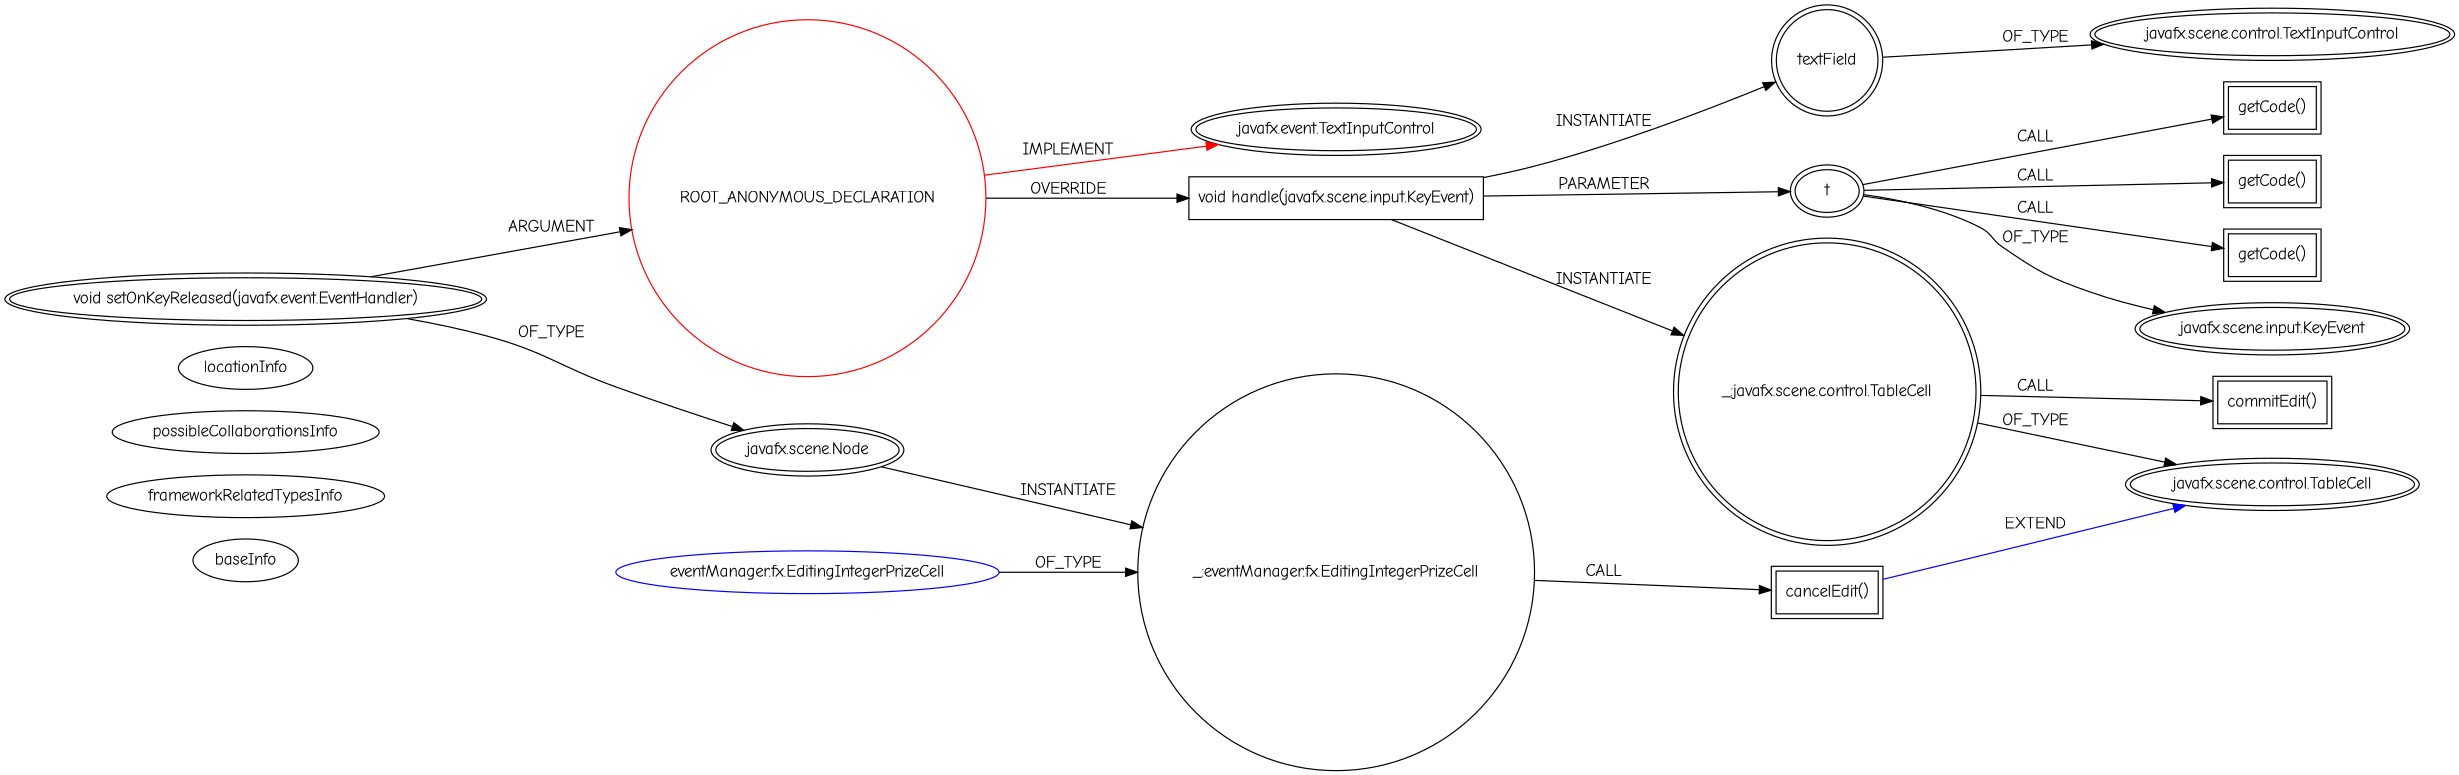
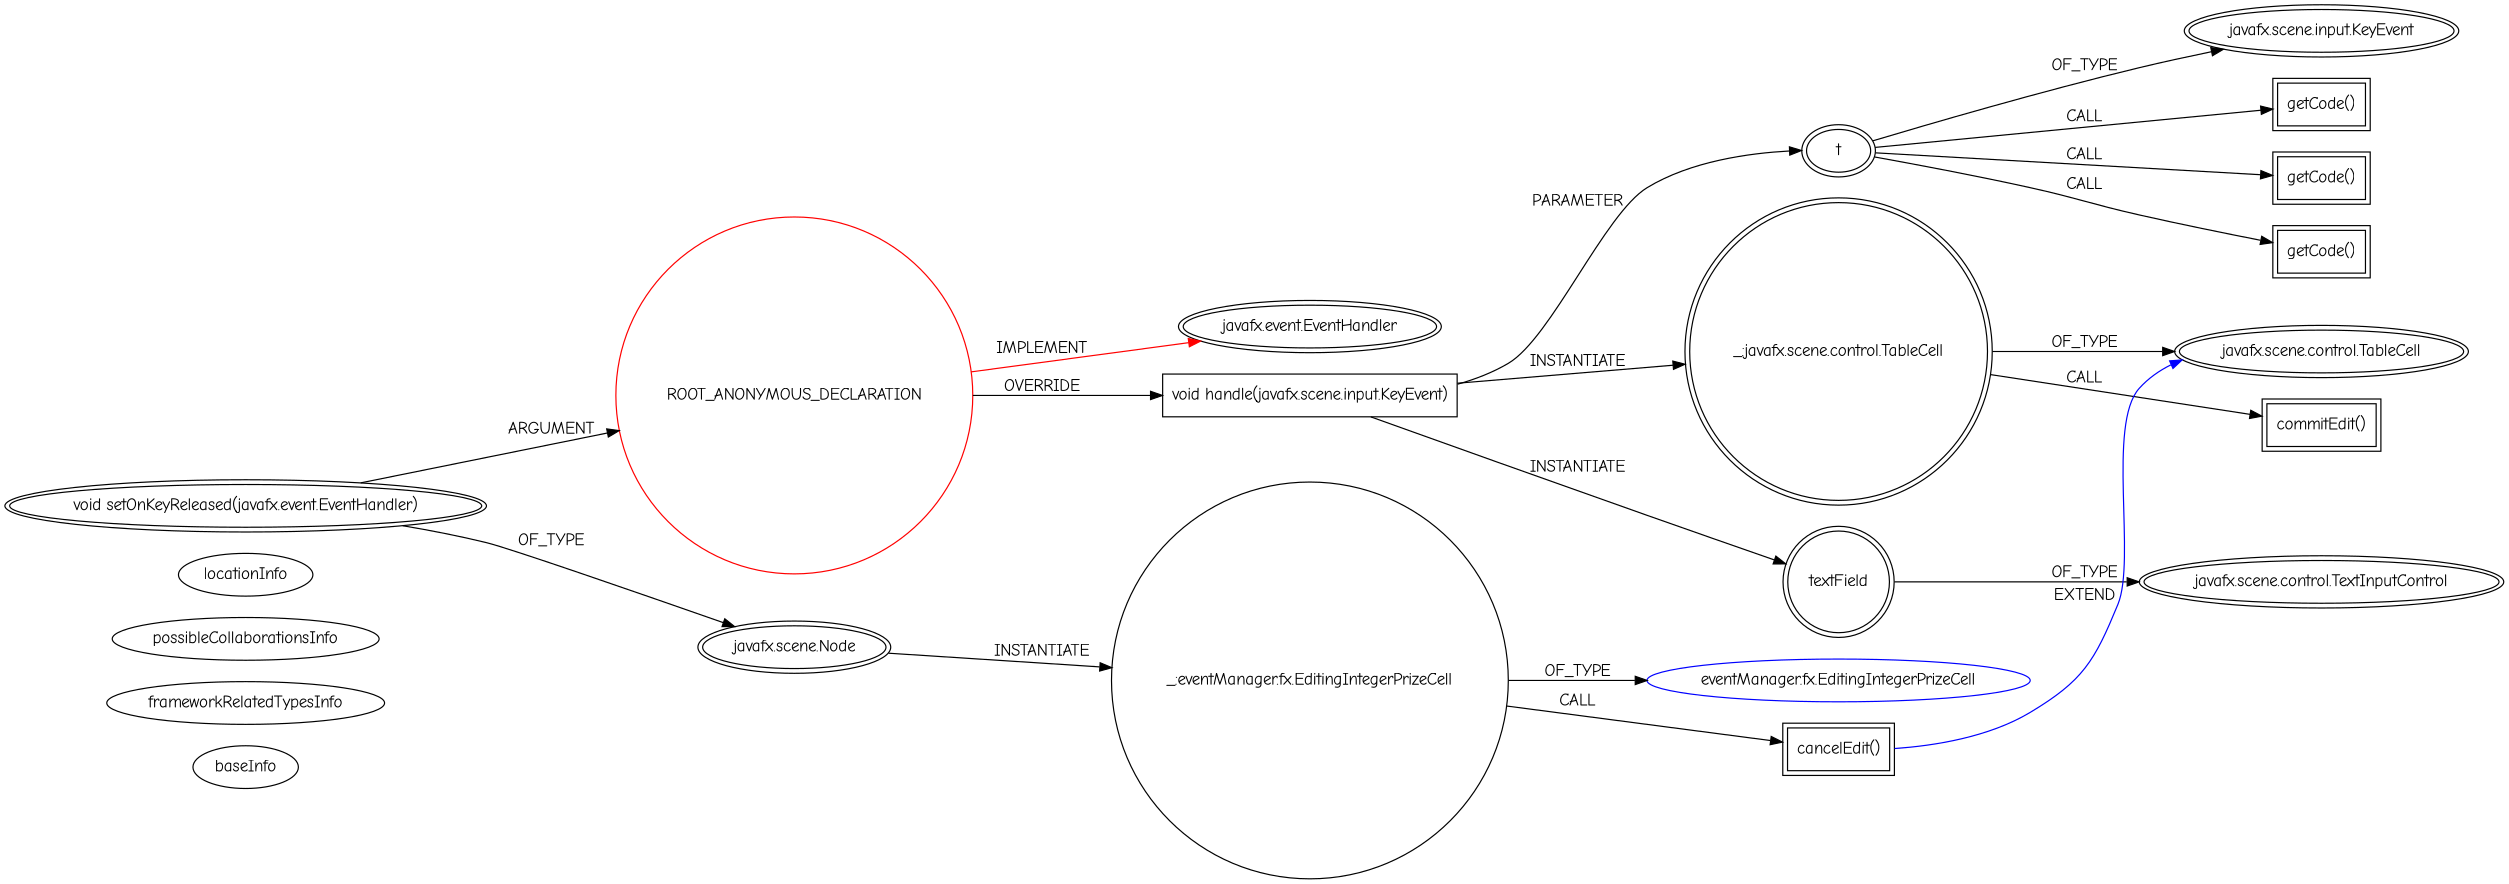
(1336, 129) -> (1310, 327)
(1062, 572) -> (1572, 680)
